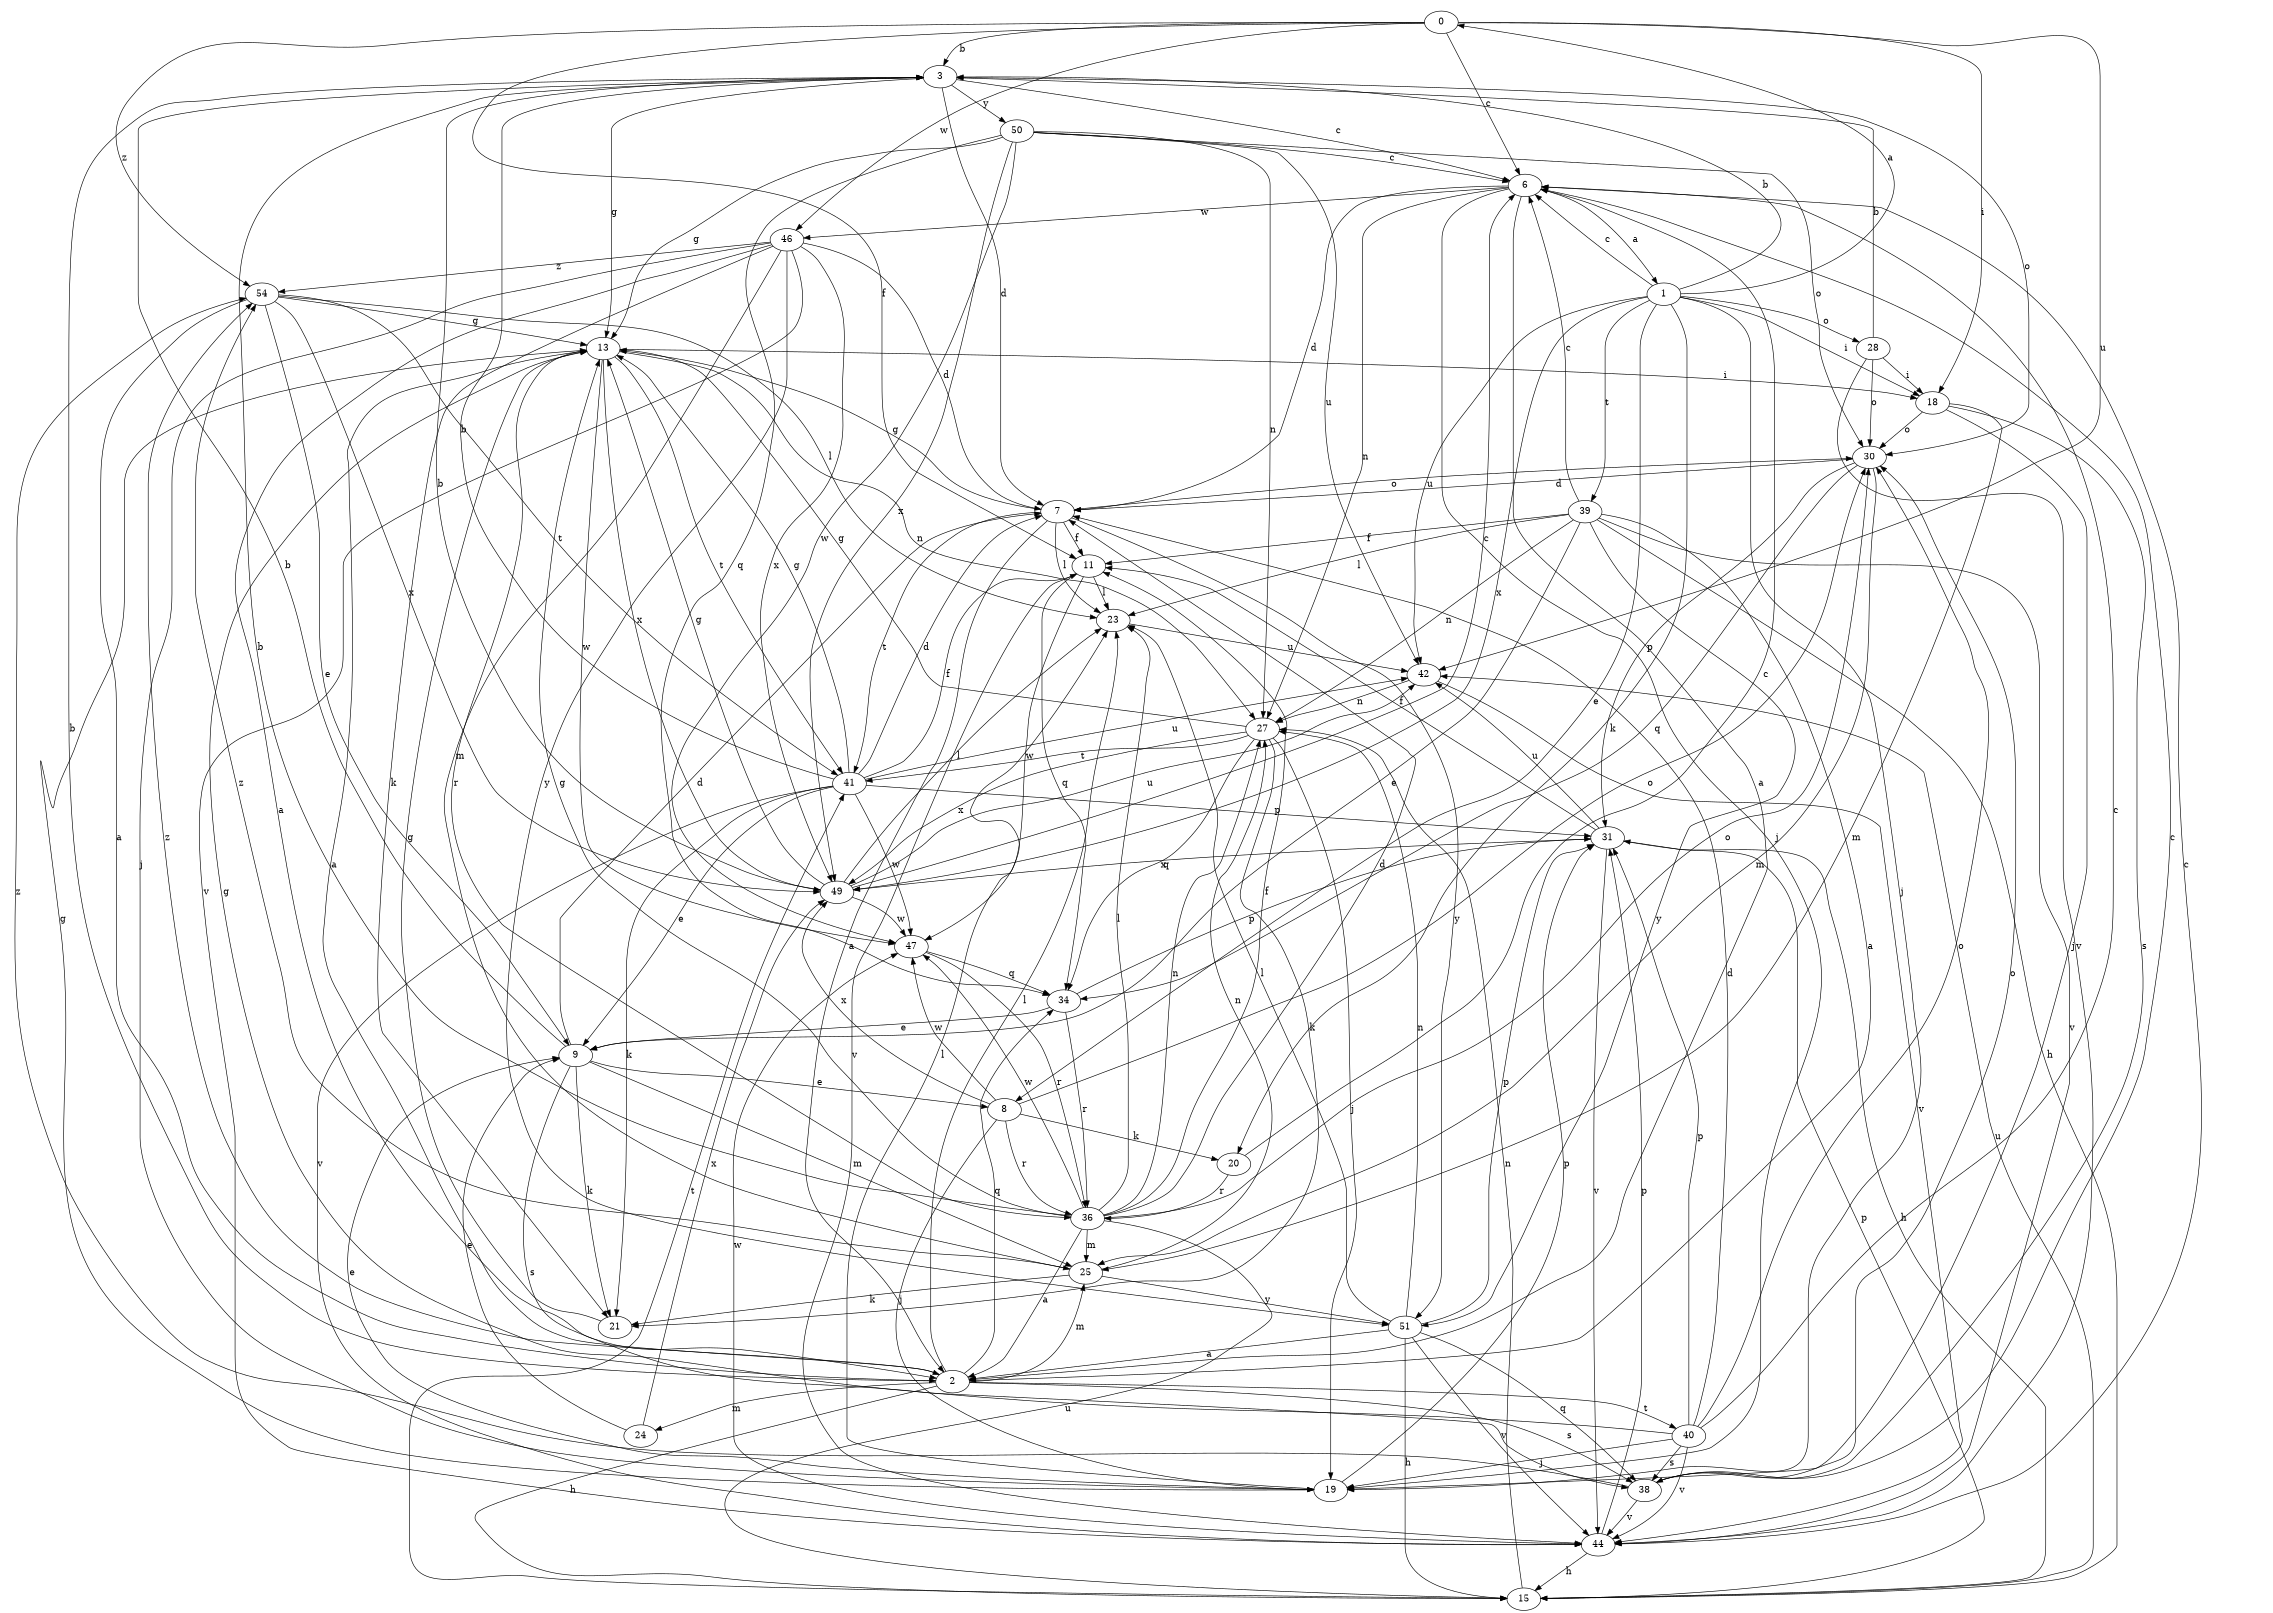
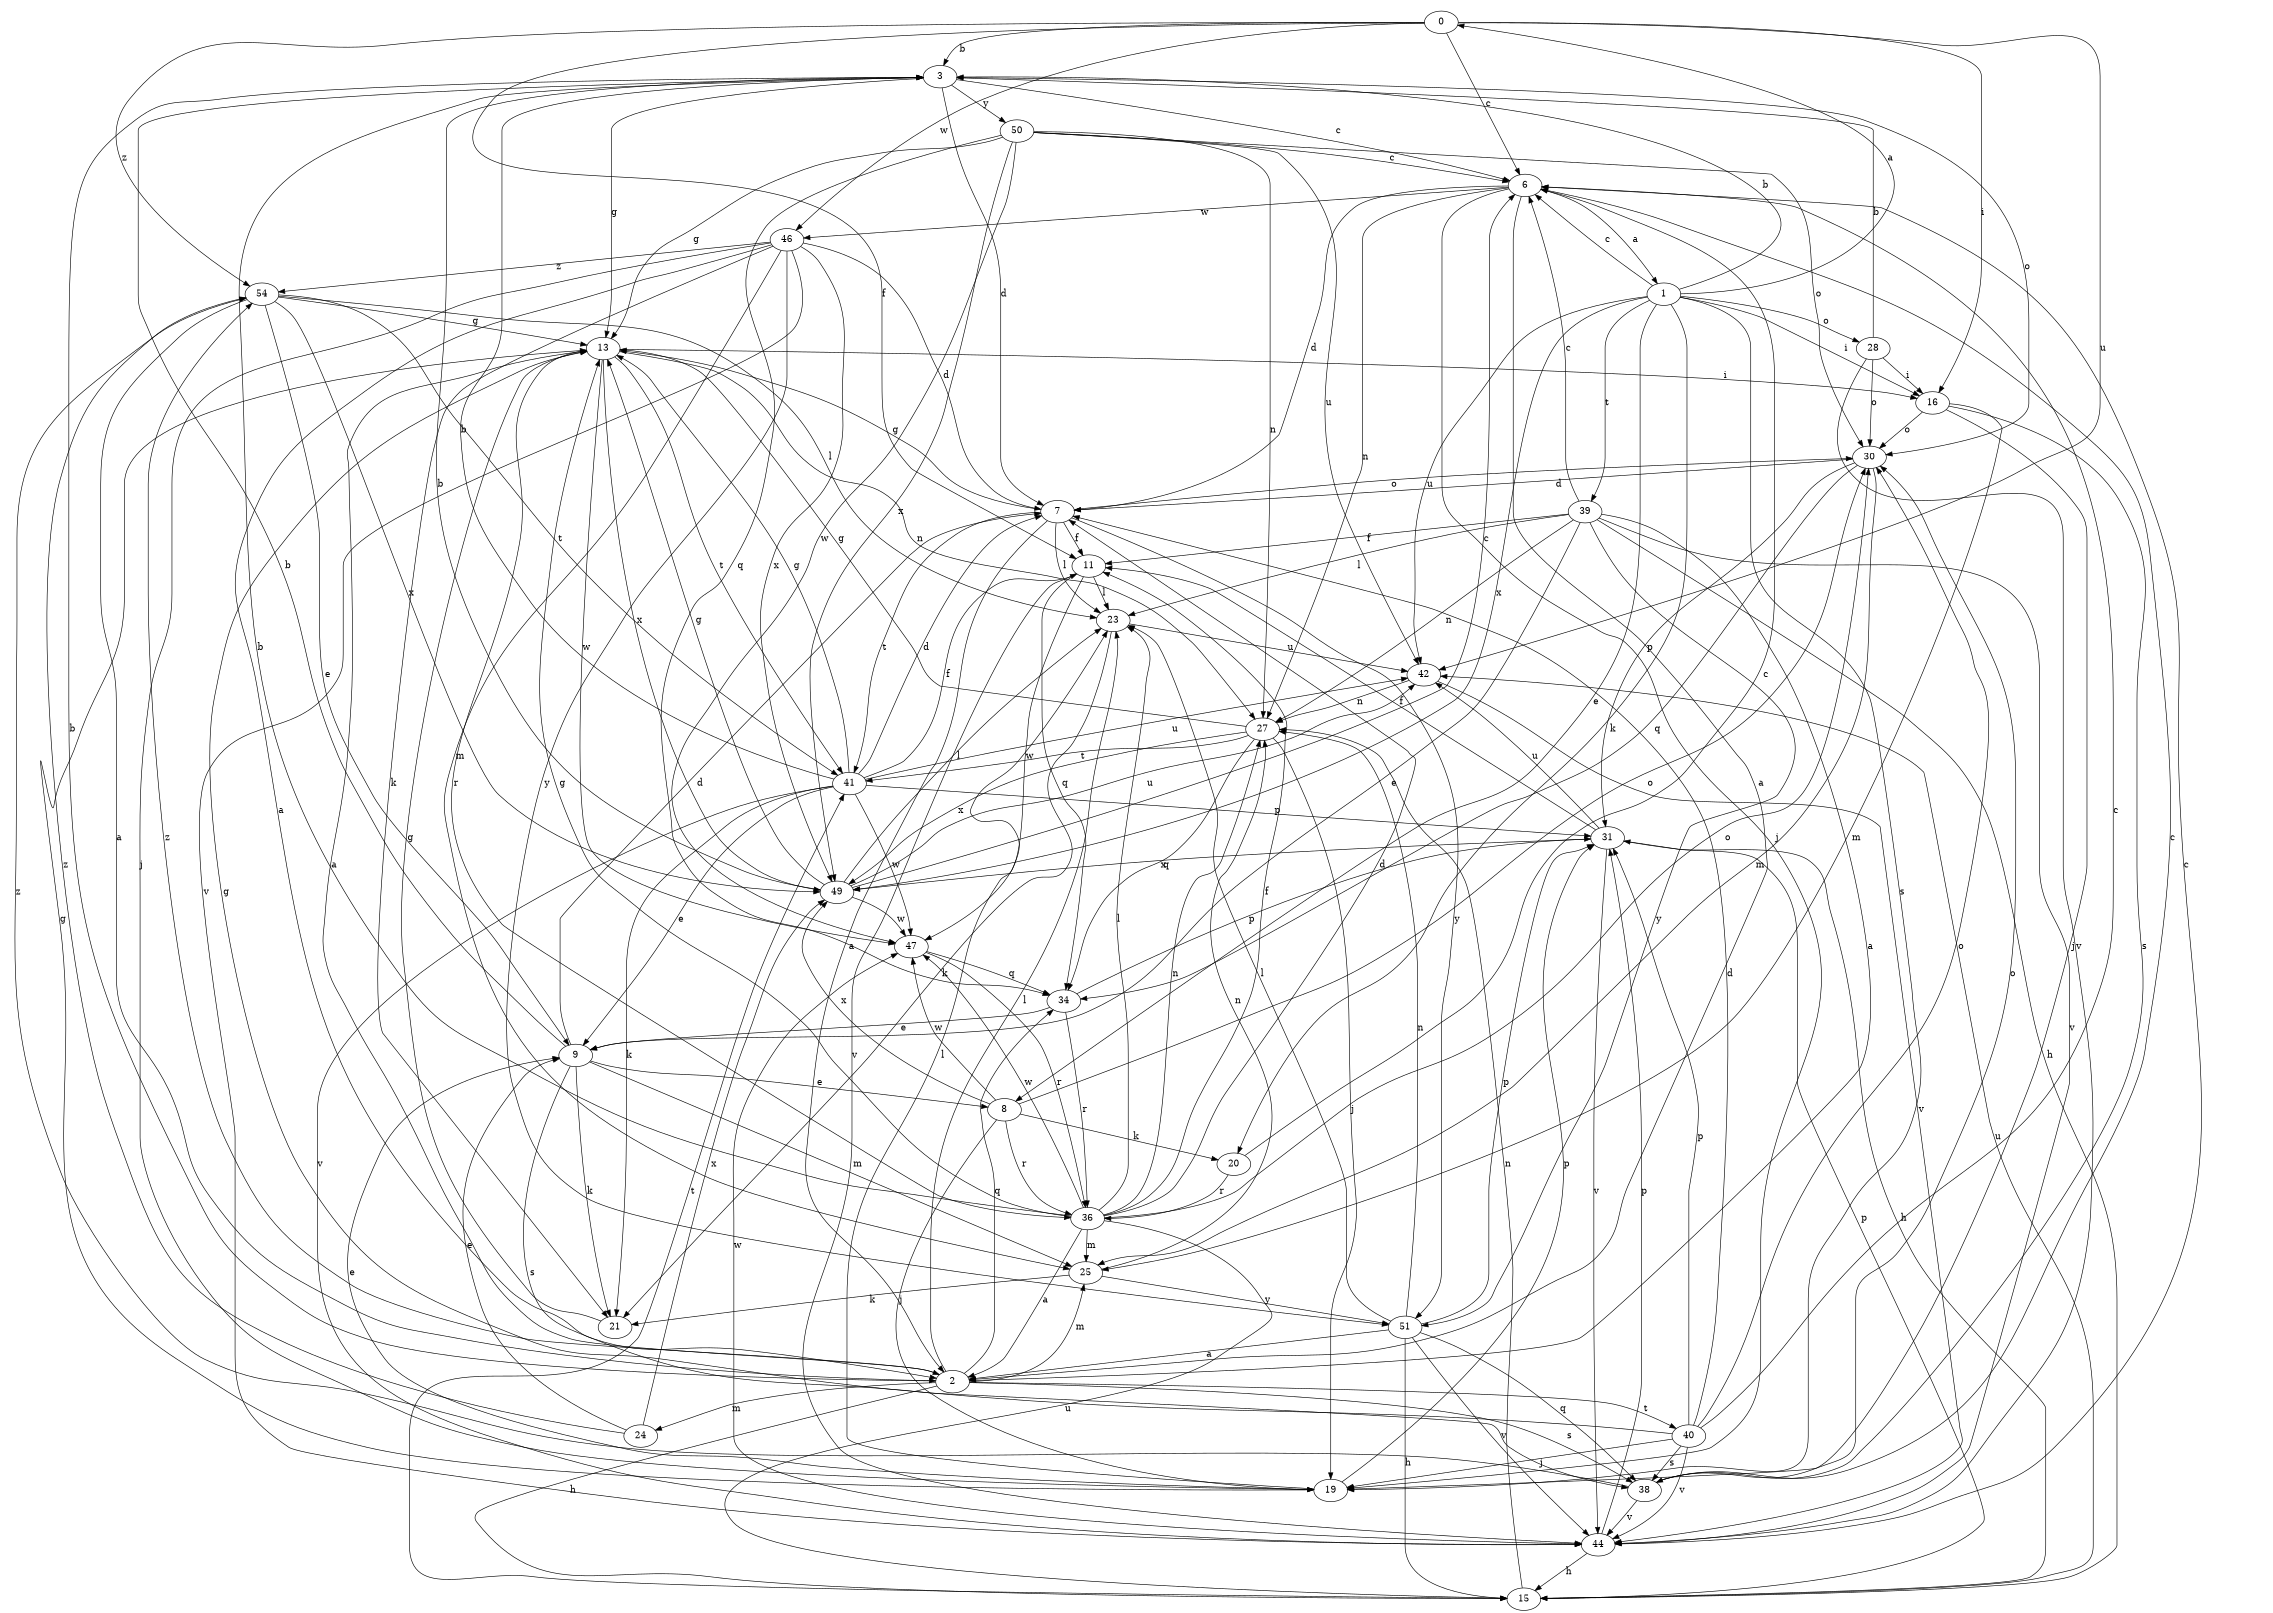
(1933, 403) -> (1933, 403)
(1902, 892) -> (1902, 892)
(316, 1078) -> (80, 989)
(1230, 1272) -> (928, 985)
